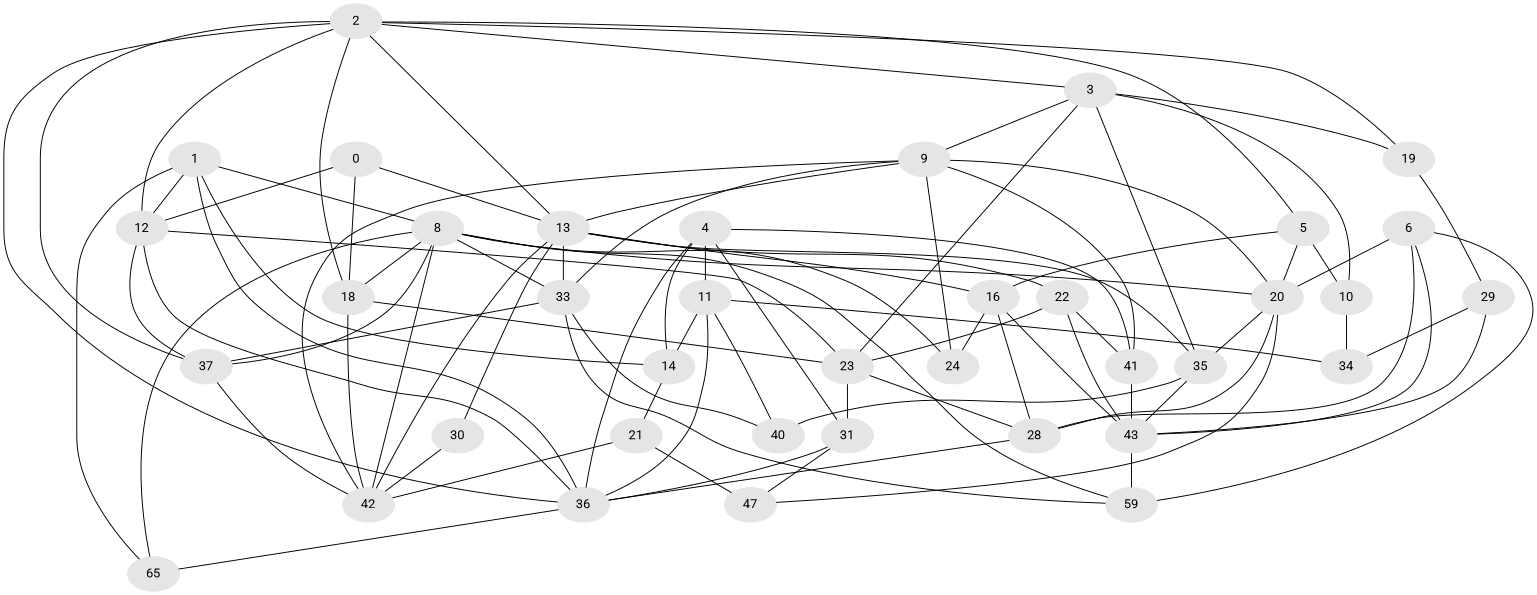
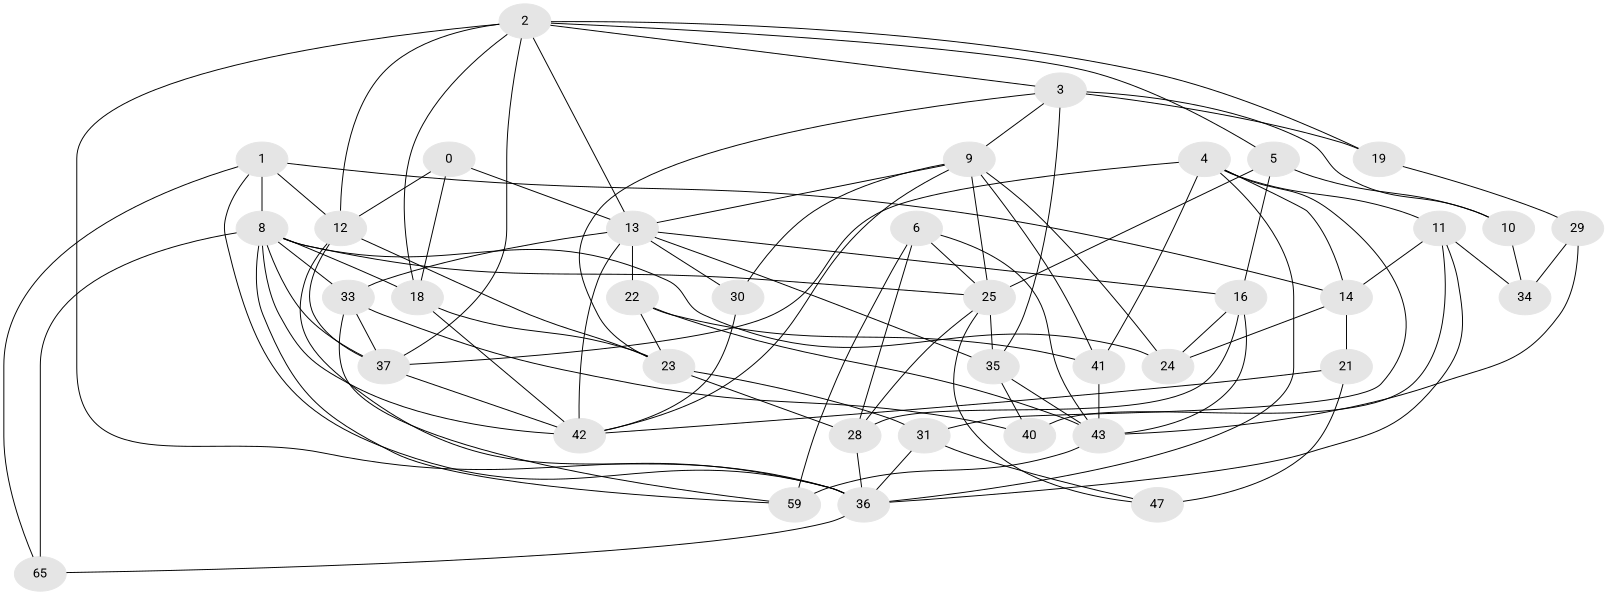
(691, 203) -> (827, 203)
(1277, 298) -> (989, 298)
none -> (792, 303)
none -> (1257, 332)
